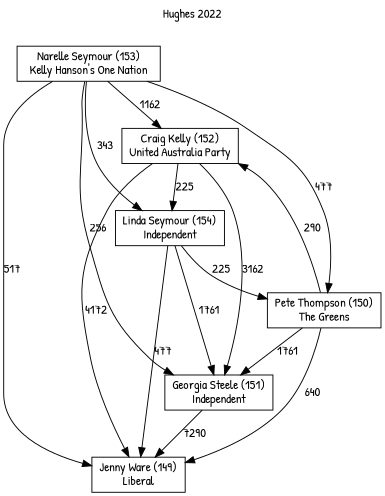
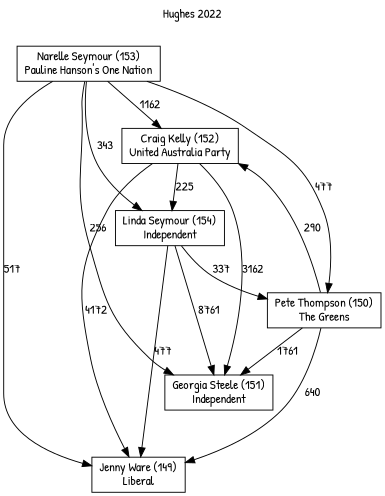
(89, 64) -> (89, 64)
(221, 269) -> (221, 269)
(209, 310) -> (209, 310)
(182, 430) -> none
